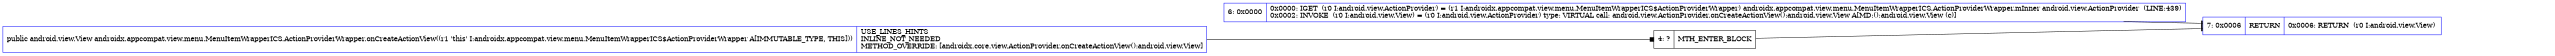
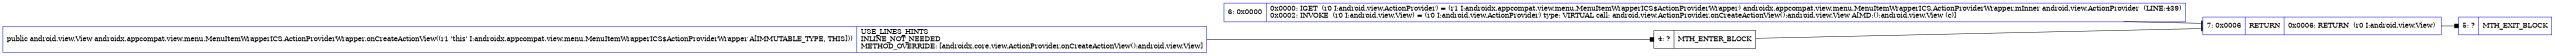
none -> (2505, 26)
